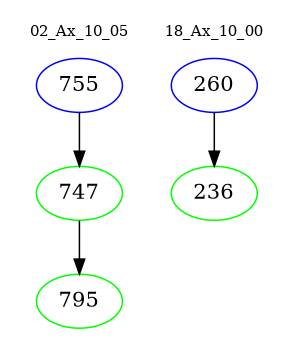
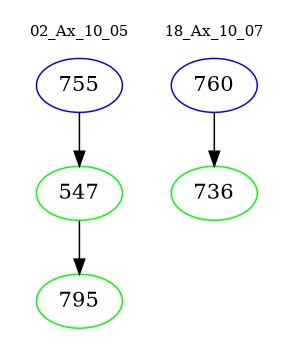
(214, 32) -> (214, 32)
(214, 85) -> (214, 85)
(79, 193) -> (79, 193)
(214, 193) -> (214, 193)
